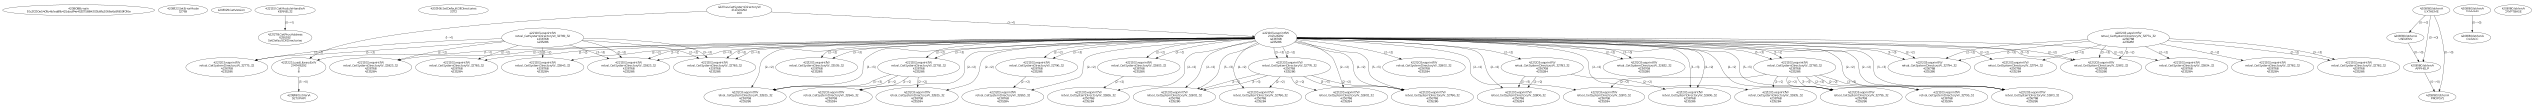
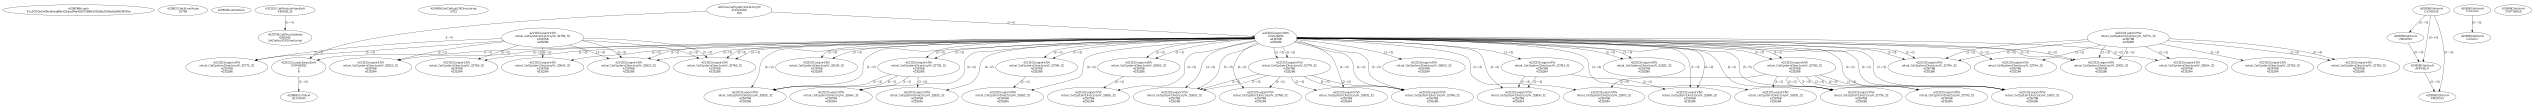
(453, 10) -> (453, 10)
